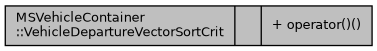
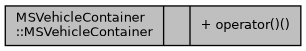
(120, 32) -> (84, 32)
